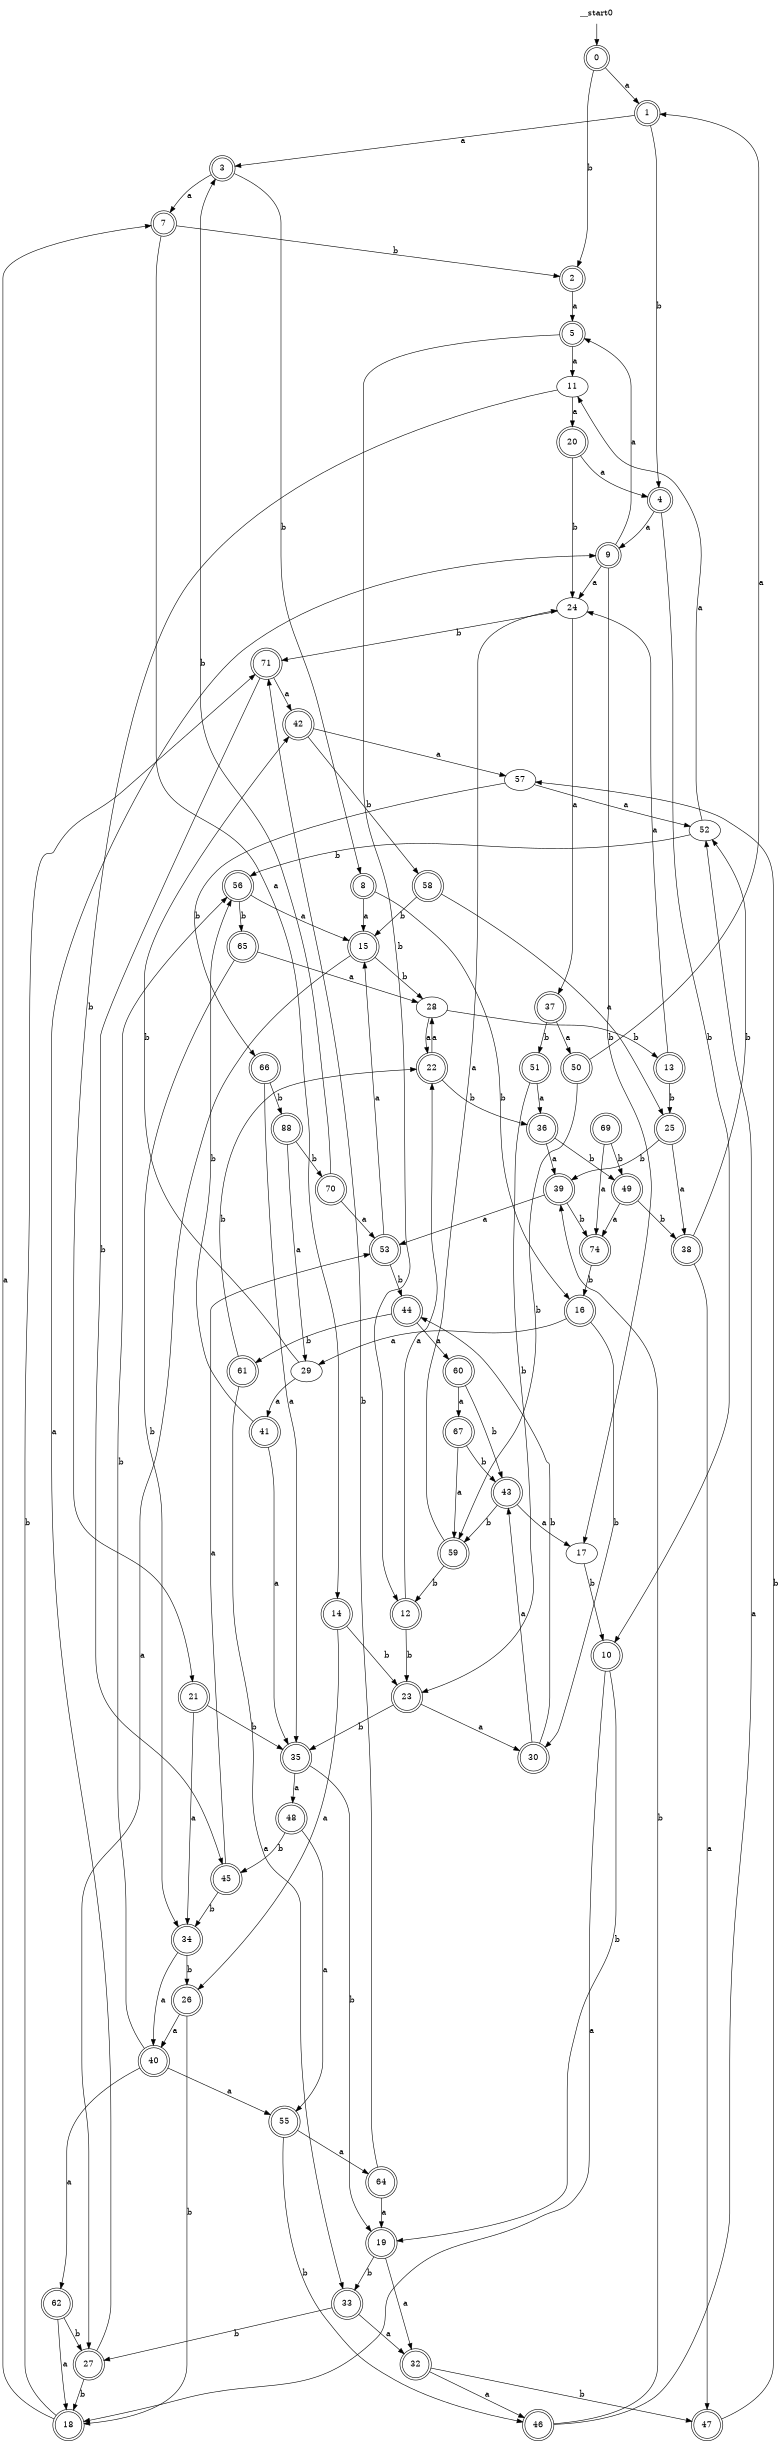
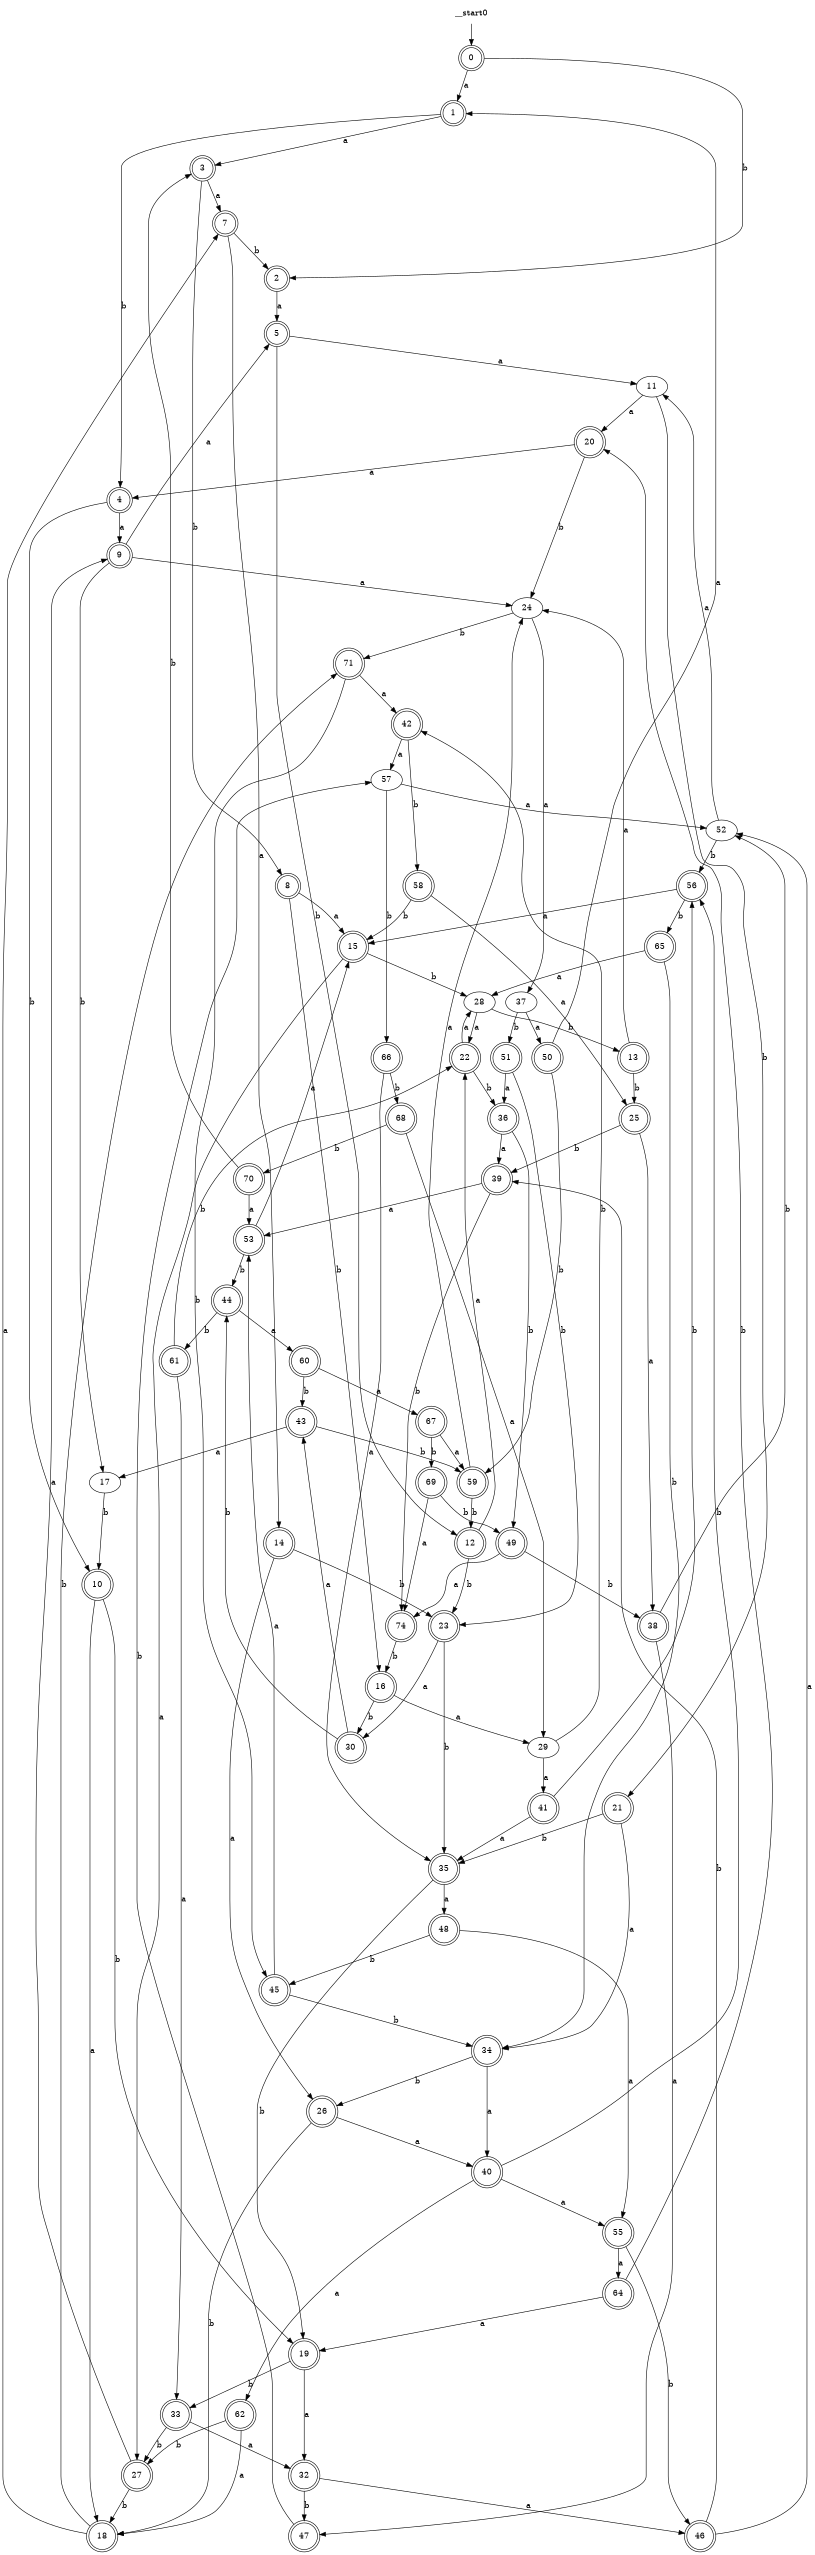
(550, 1007) -> (521, 1002)
(287, 1129) -> (401, 1119)
(361, 1423) -> (741, 1364)
(478, 1462) -> (431, 1449)
